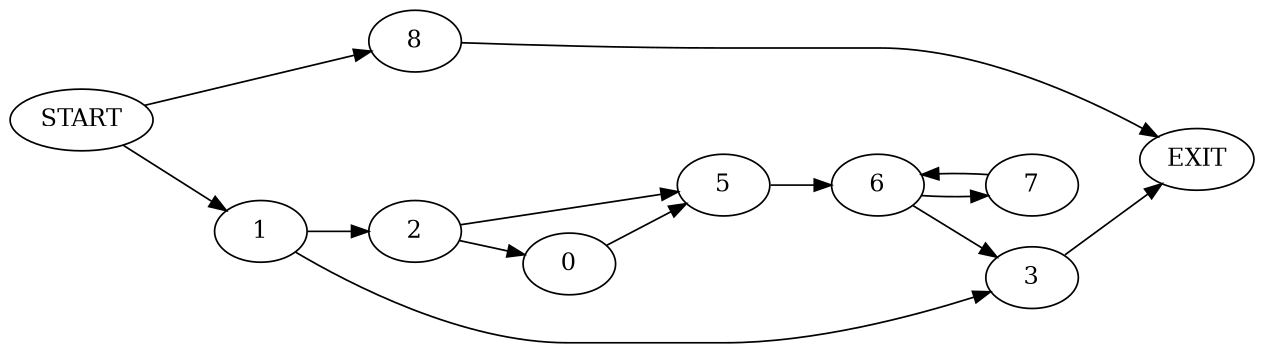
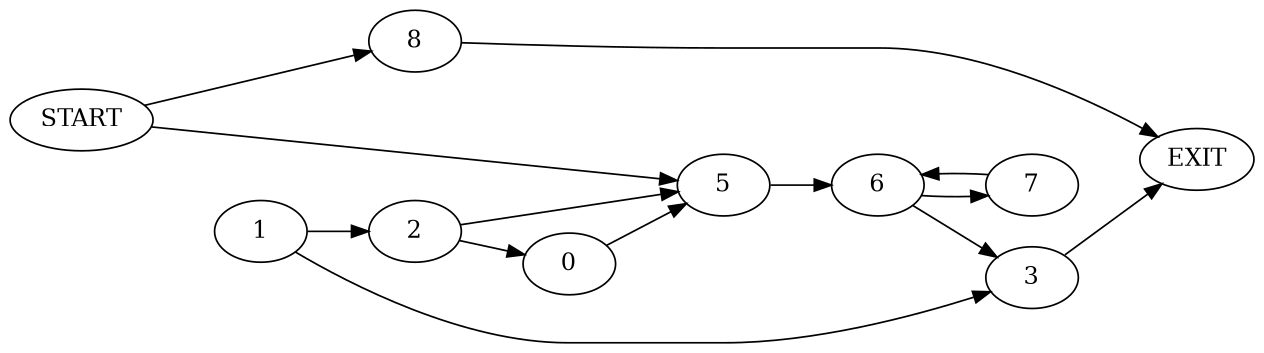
(168, 173) -> (406, 153)
